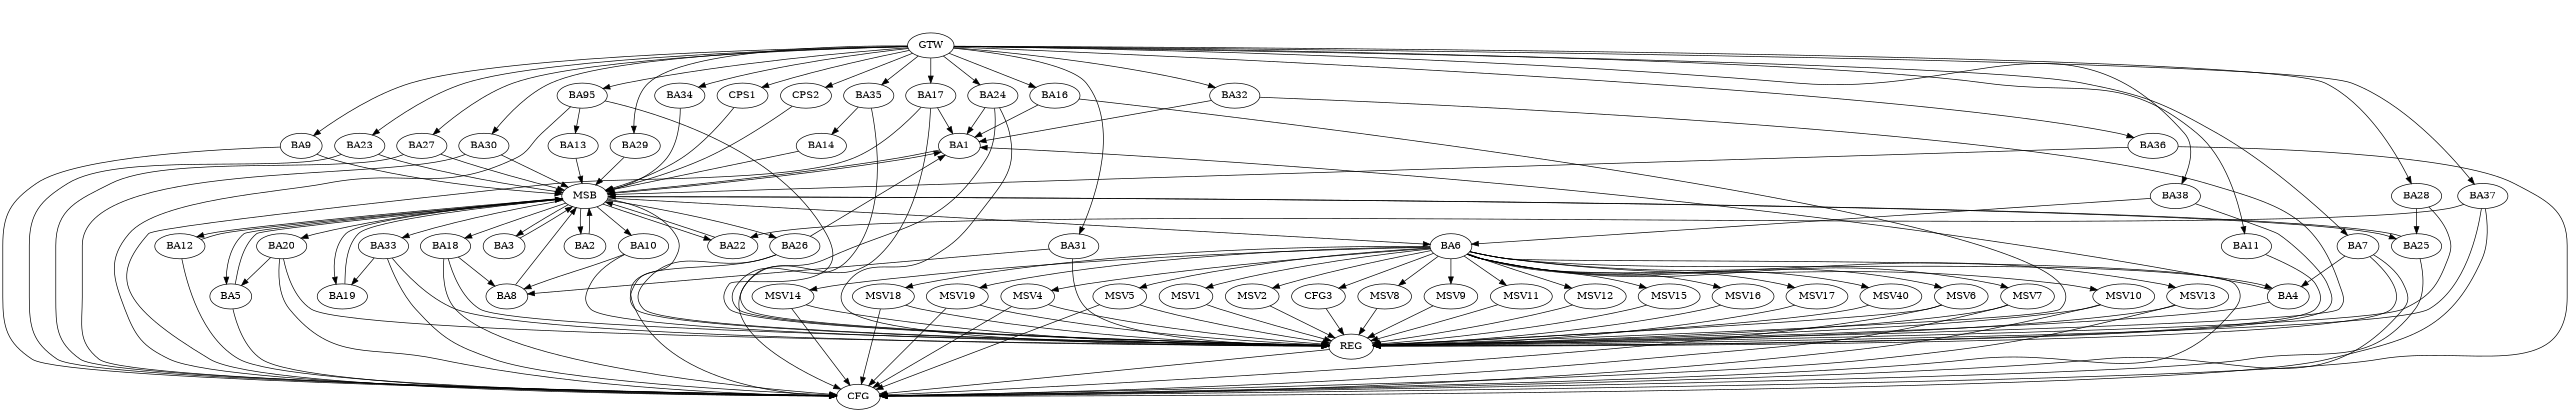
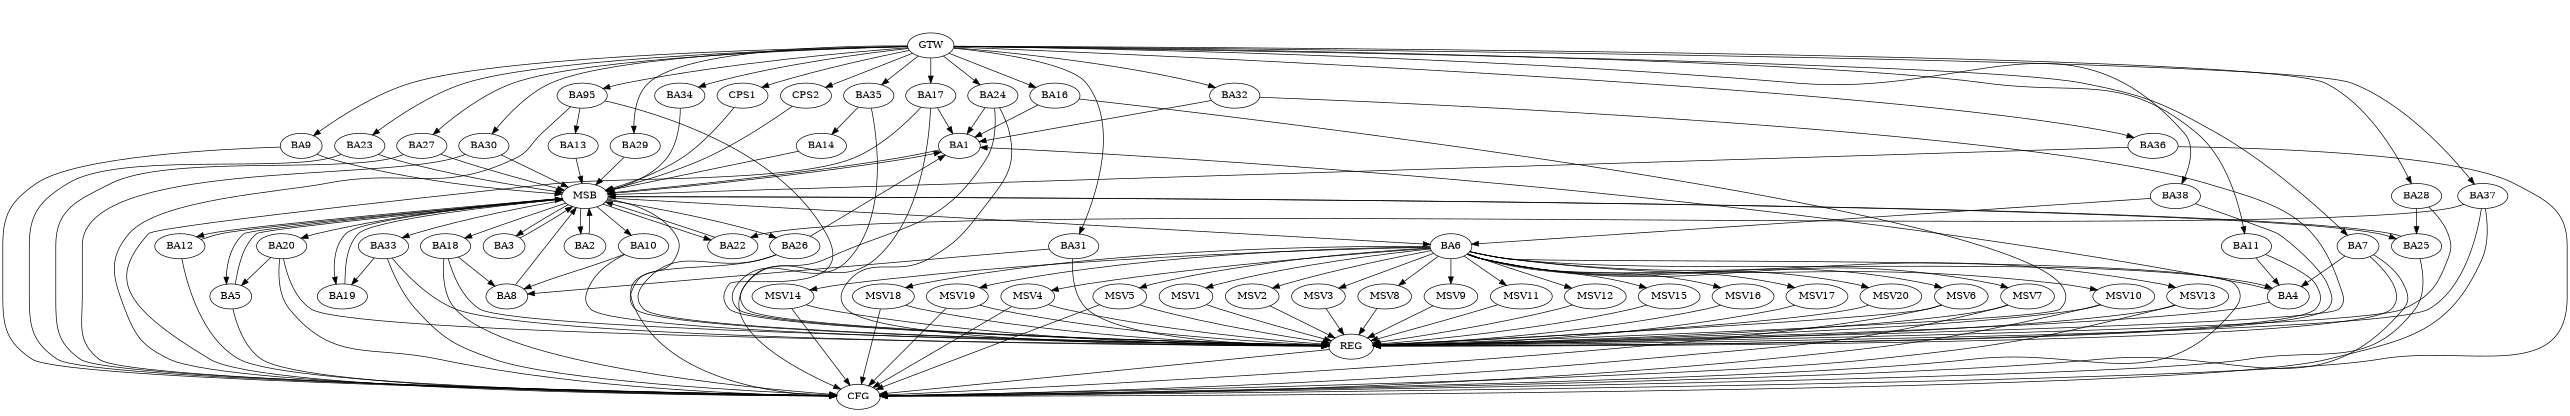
none -> (2265, 269)
(1318, 296) -> (1318, 296)
(1891, 296) -> (1891, 296)
